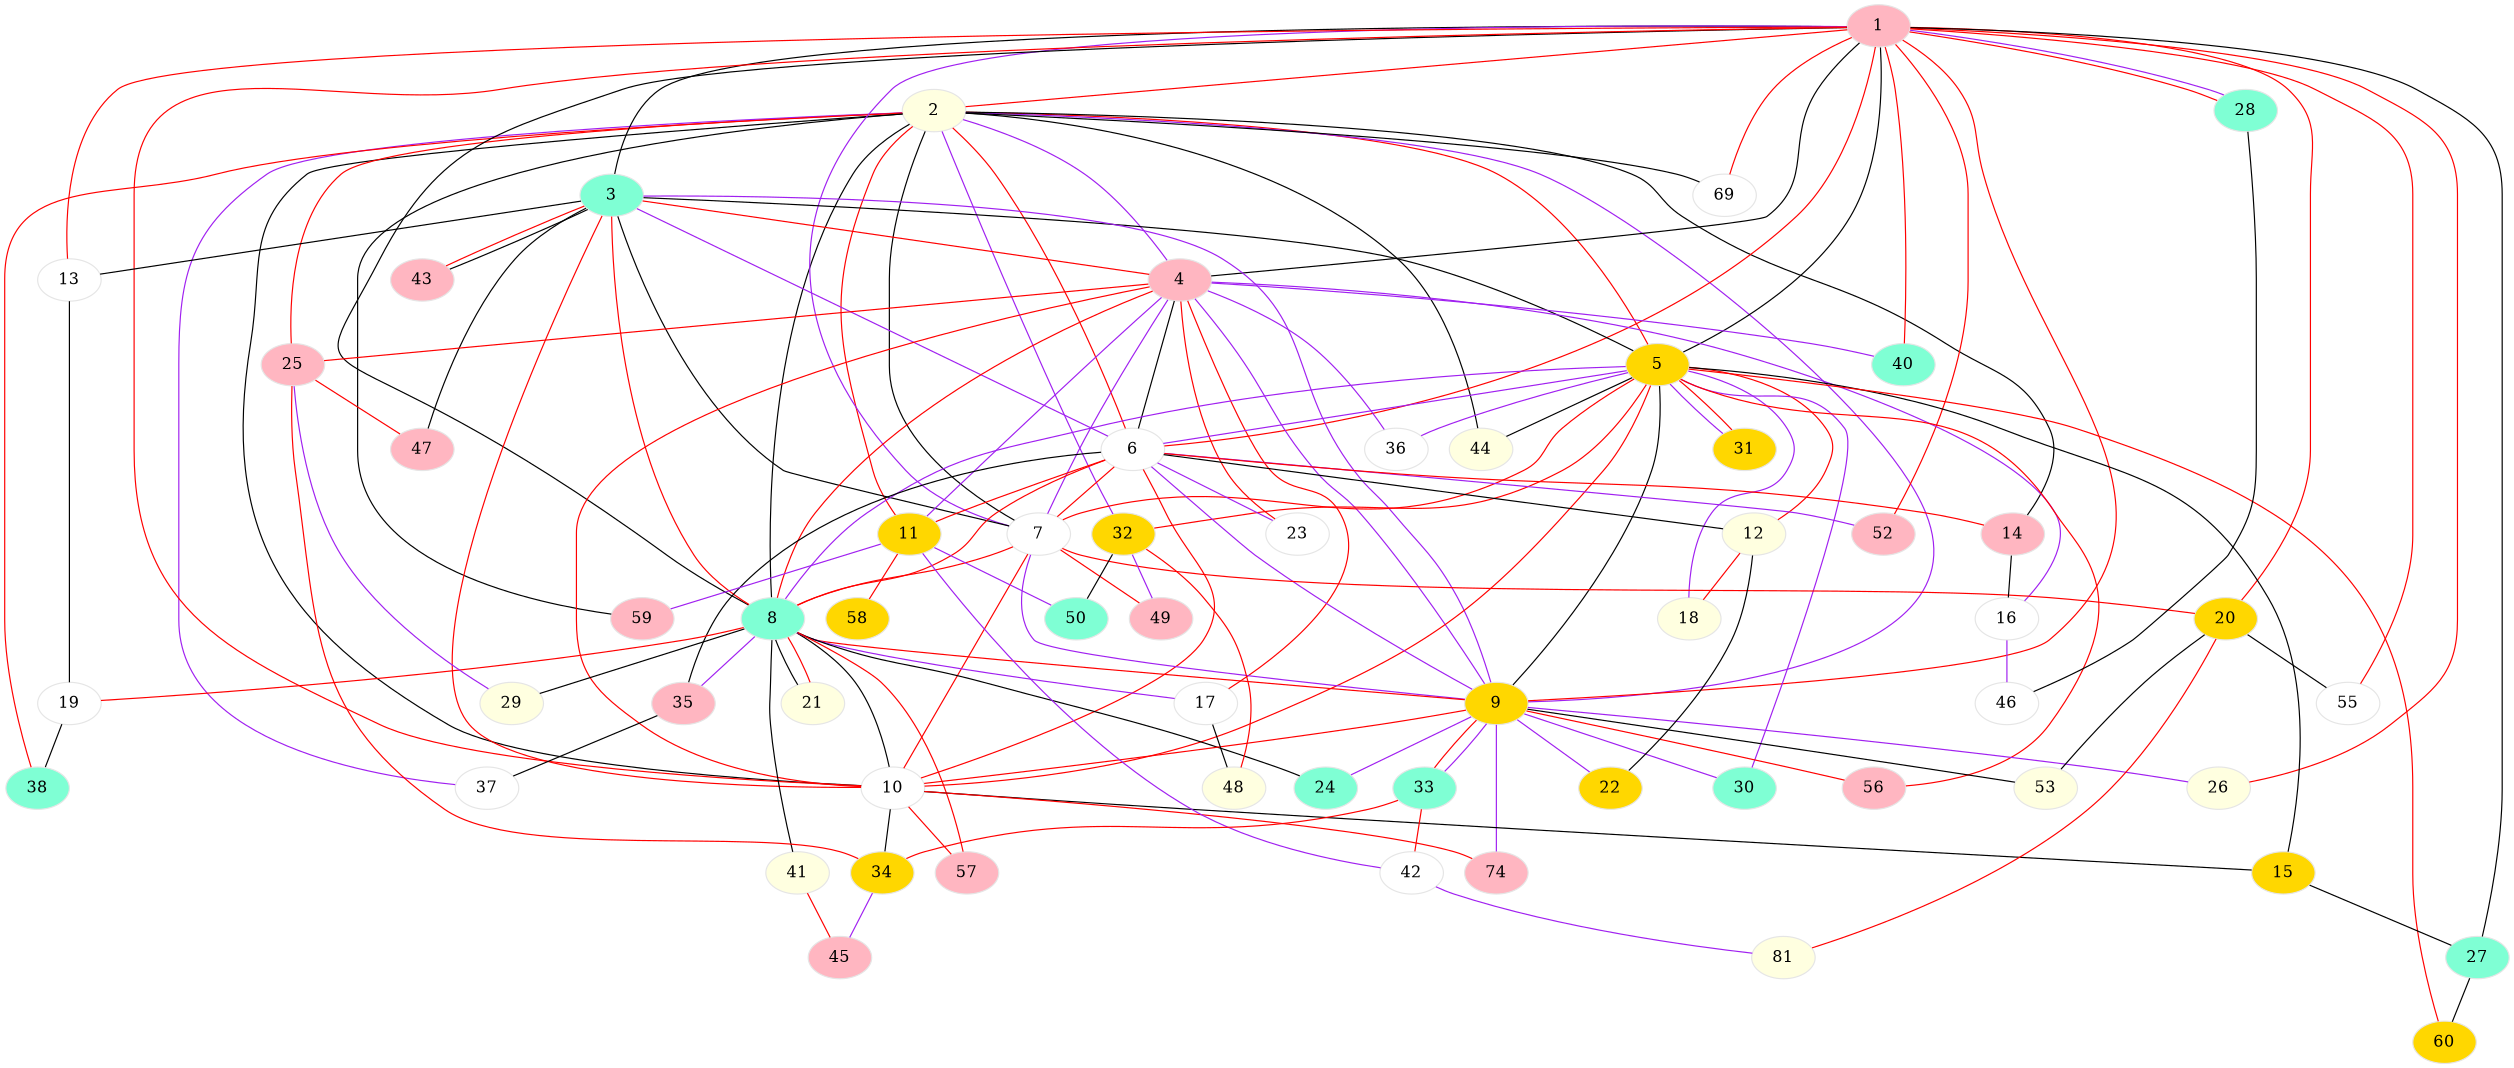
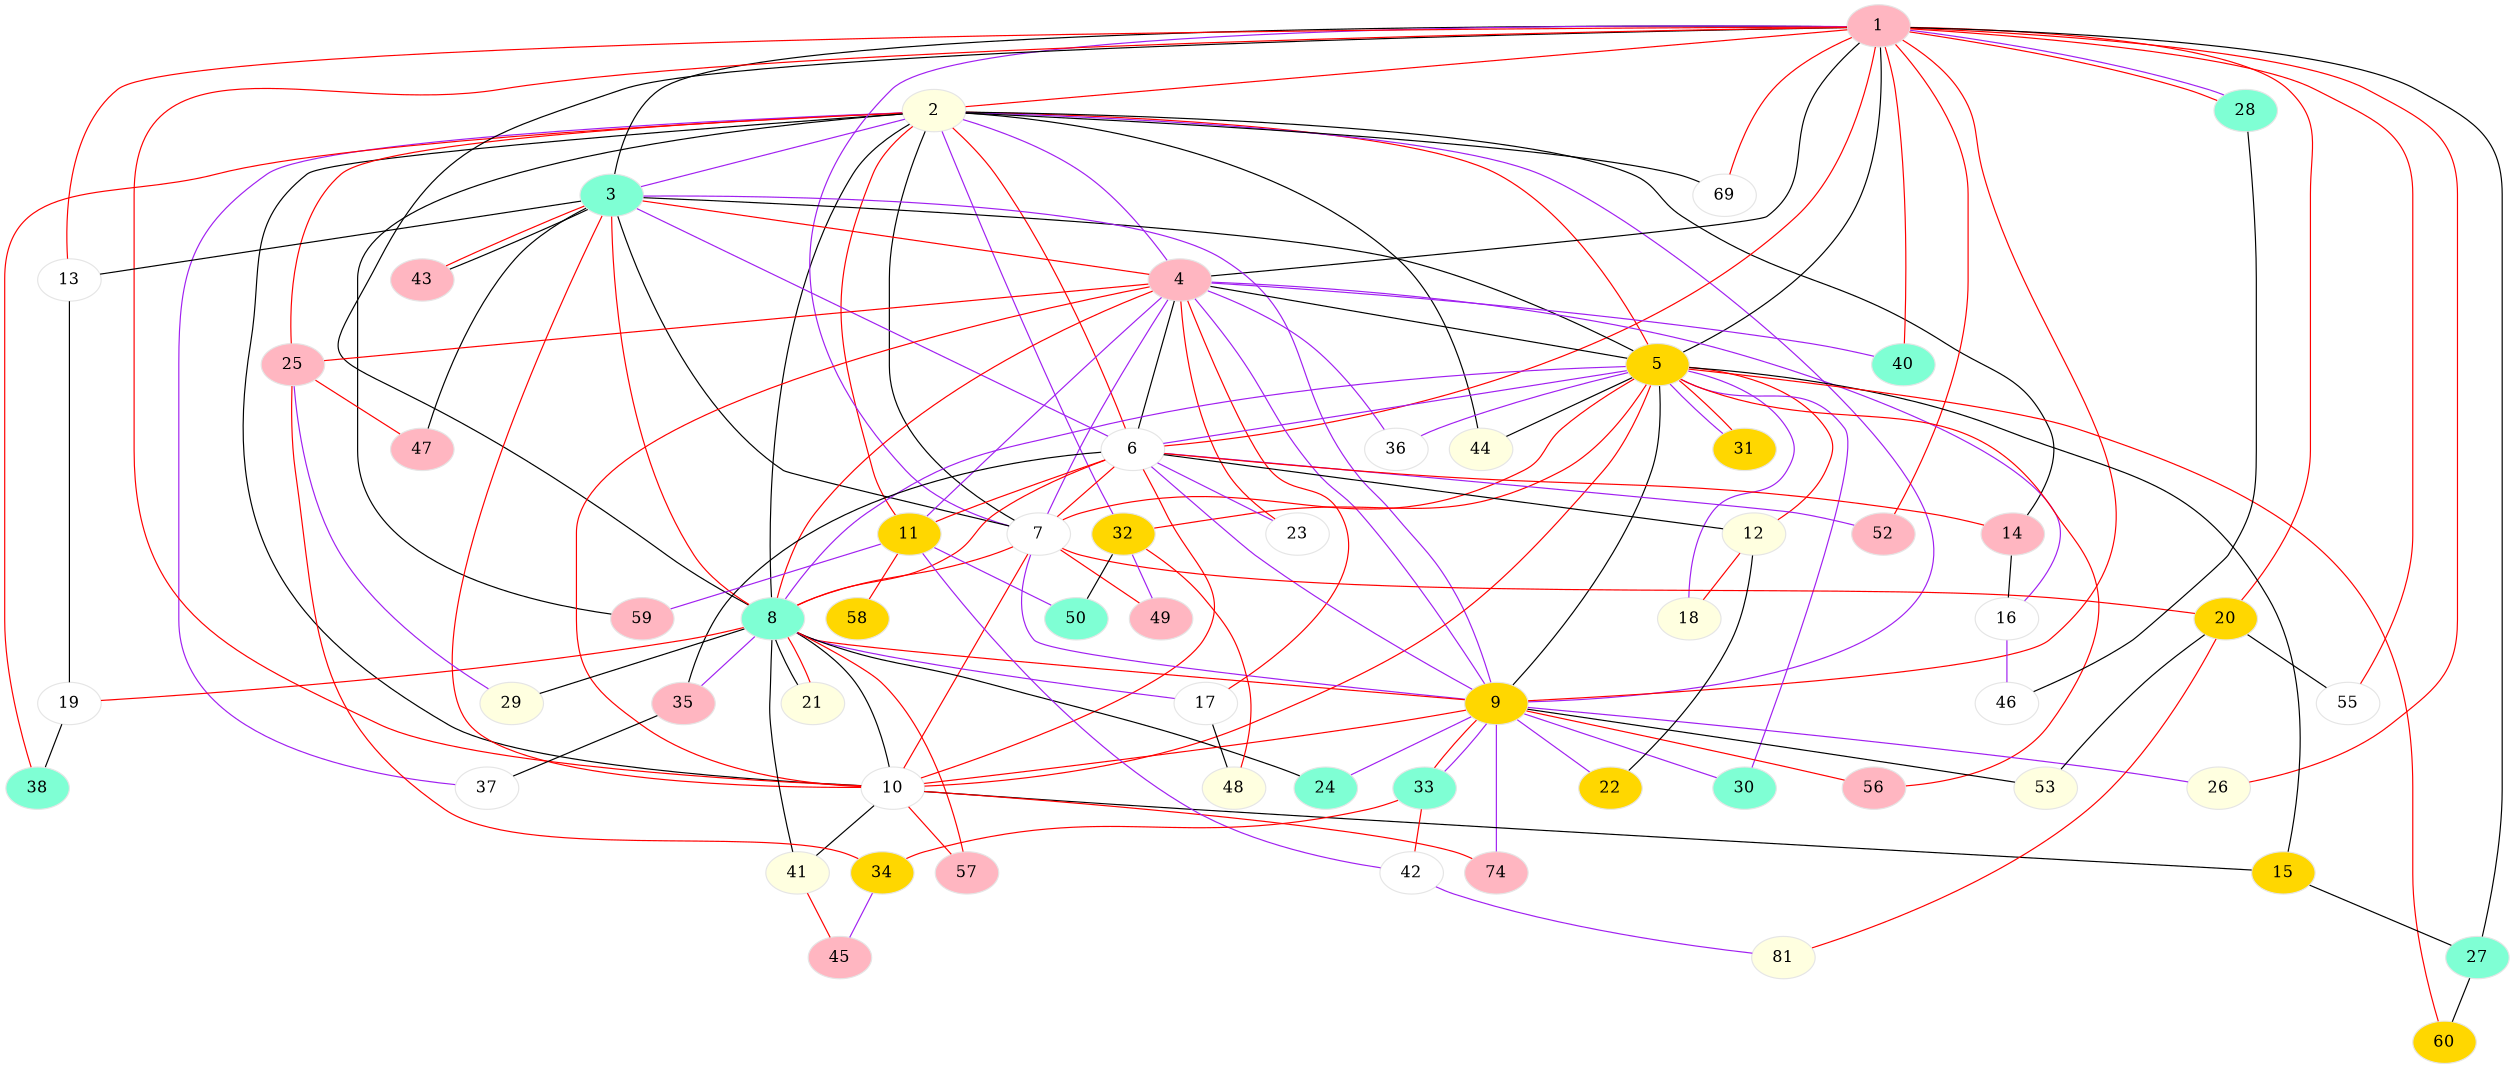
none -> (773, 153)
none -> (1419, 322)
(888, 830) -> (845, 831)
